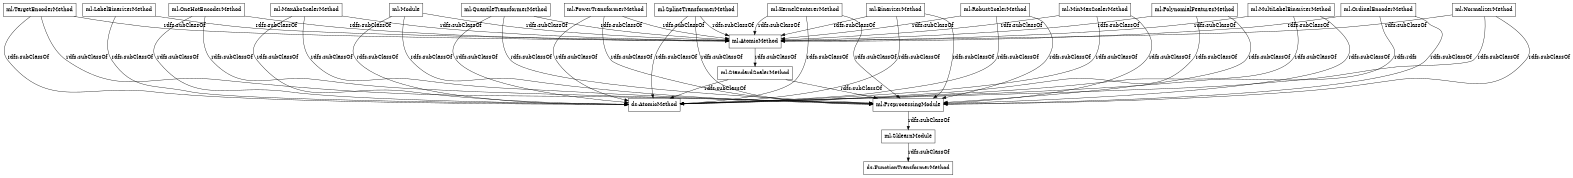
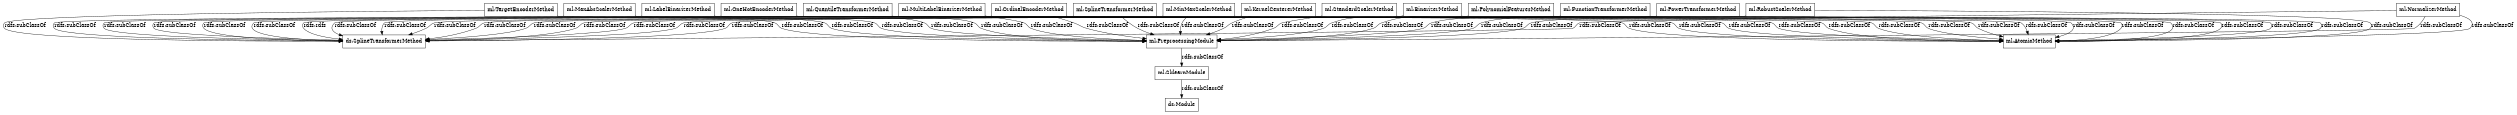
(406, 10) -> (1605, 10)
none -> (916, 33)
(755, 55) -> (1794, 17)
(654, 105) -> (384, 41)
(908, 168) -> (1182, 105)
